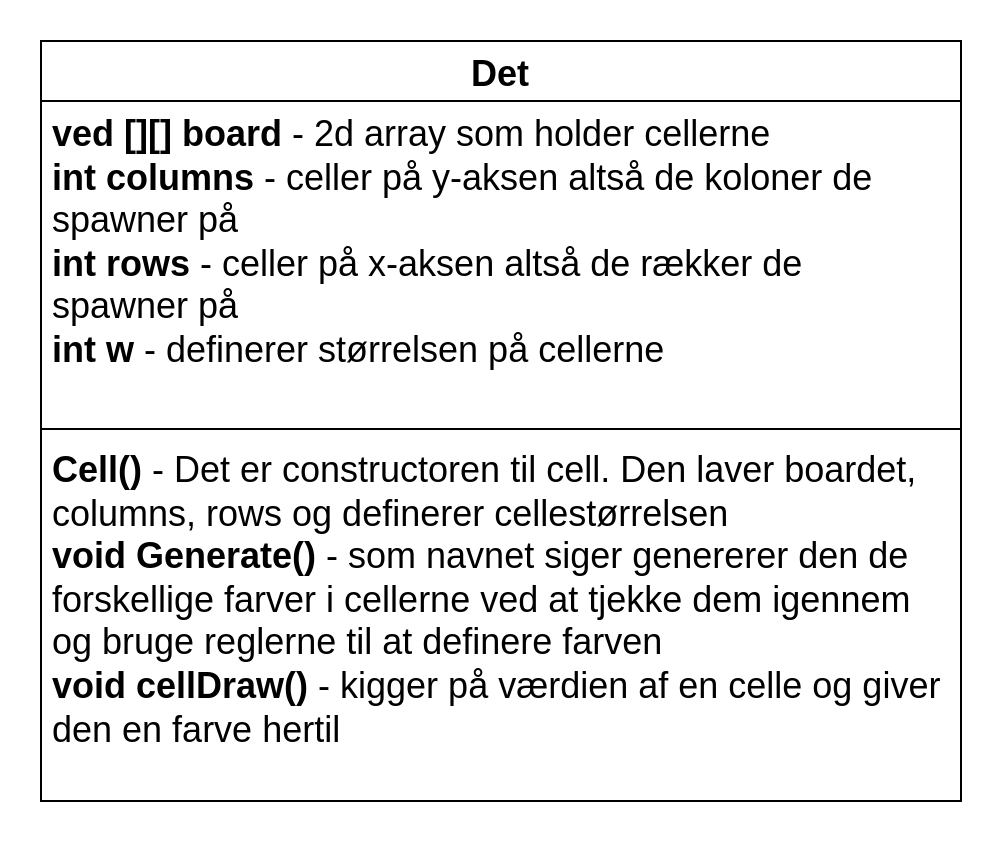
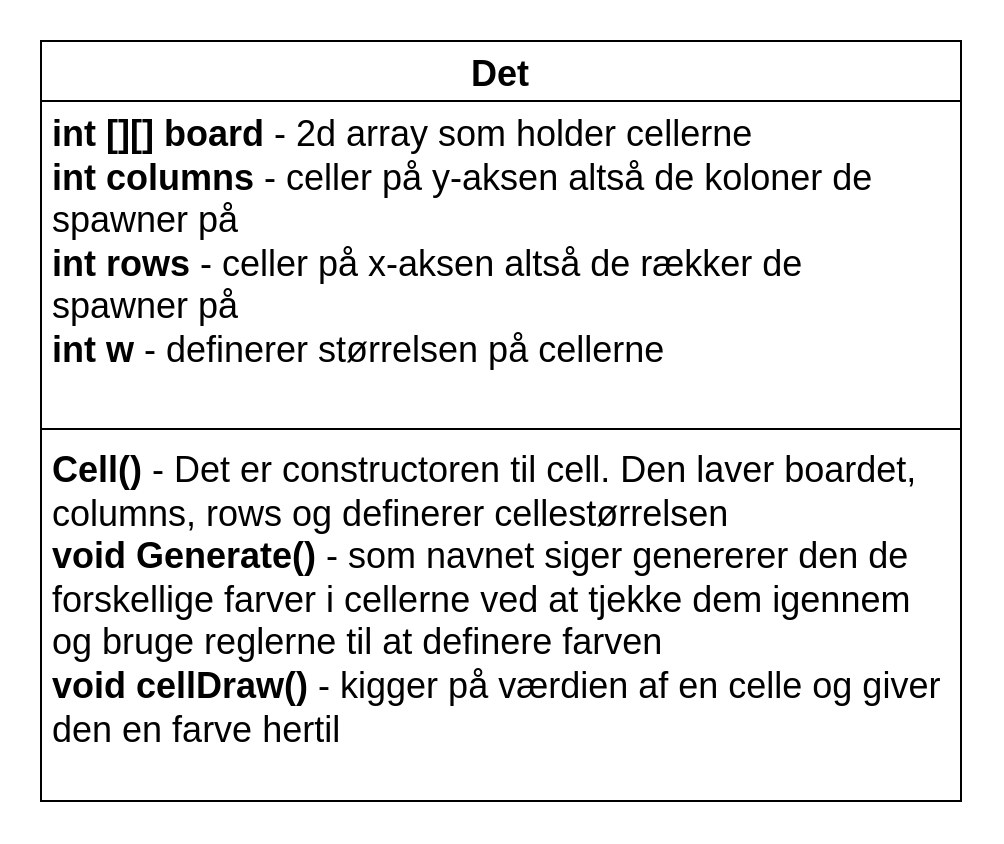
(349, 201) -> (349, 201)
